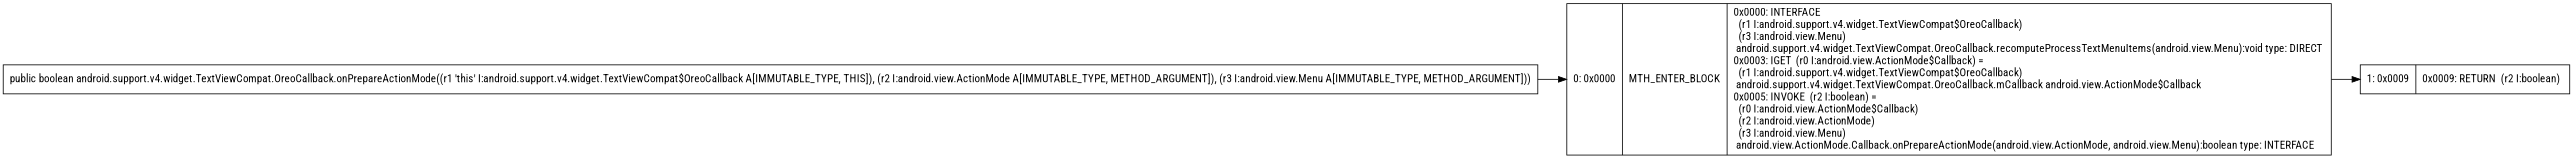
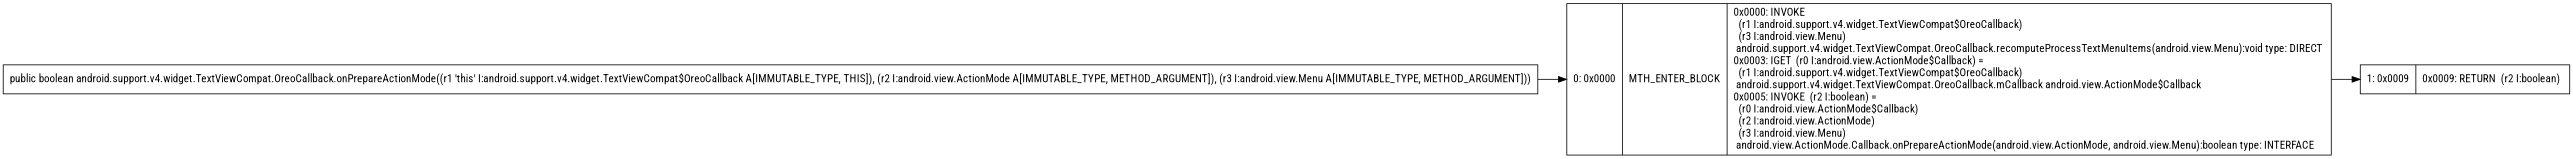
(1780, 12) -> (1772, 12)
